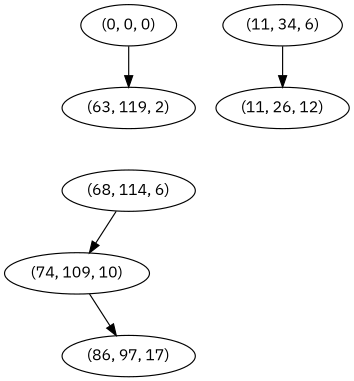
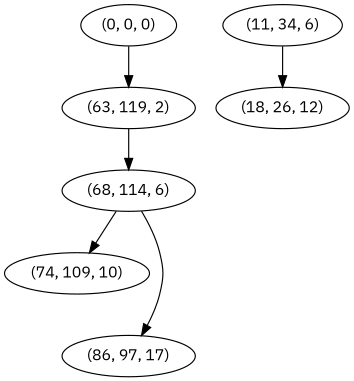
(283, 108) -> (283, 108)
none -> (129, 144)
(100, 310) -> (163, 268)
